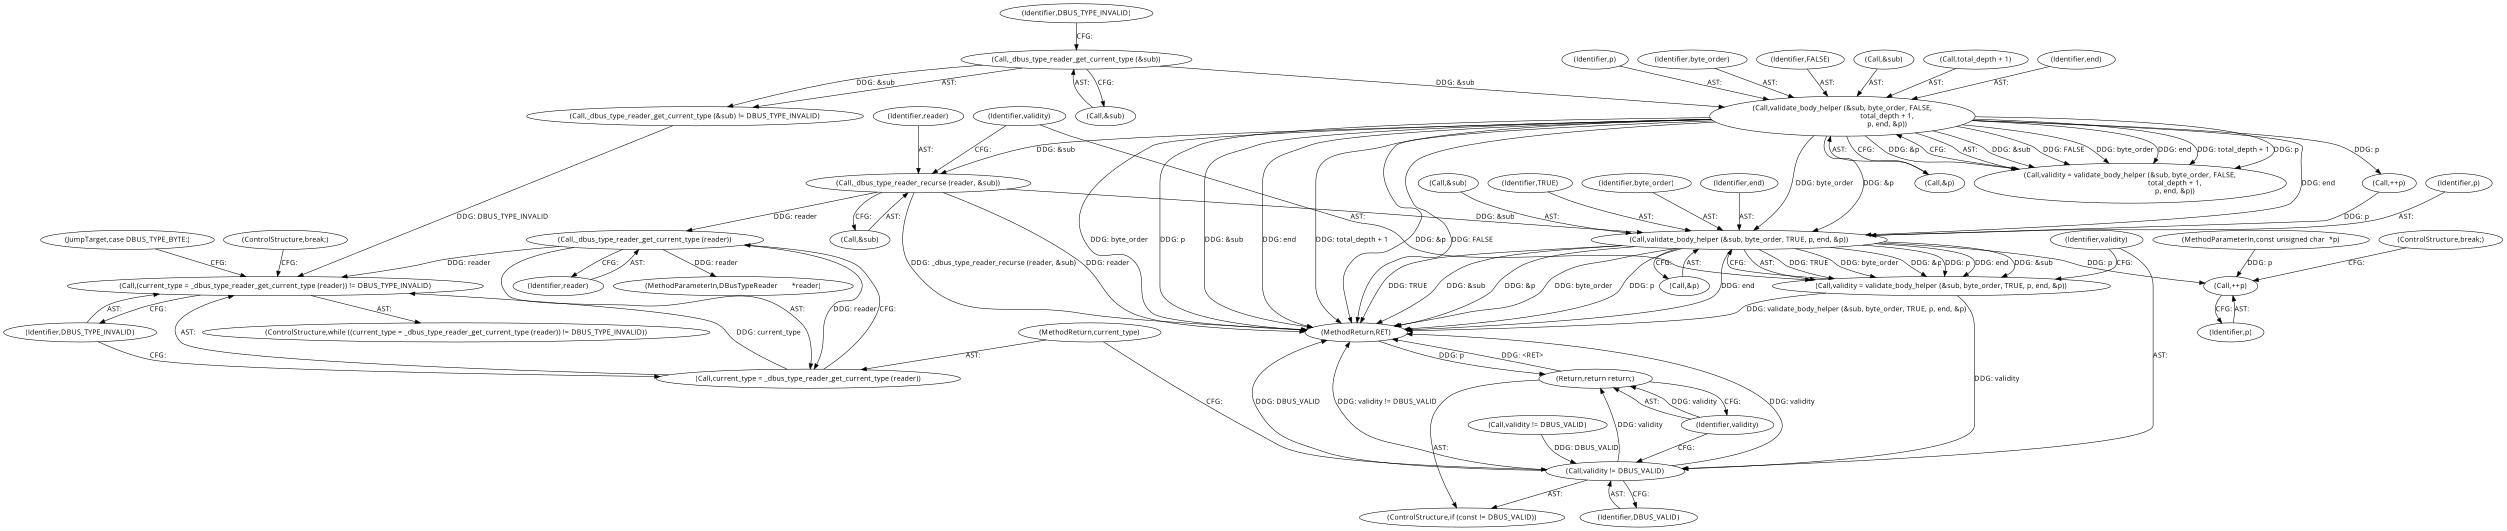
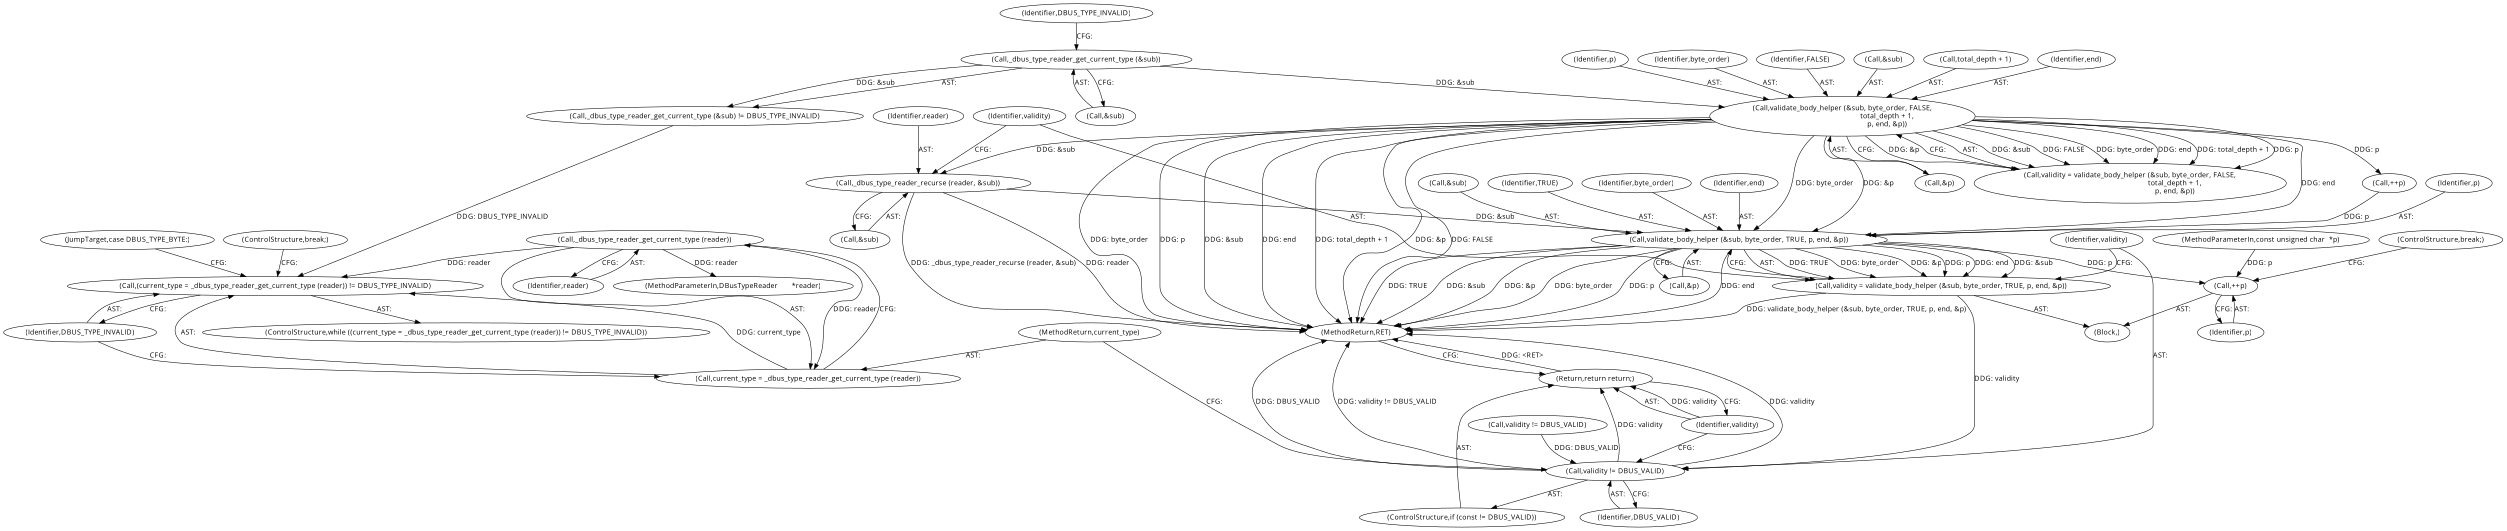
(785, 211) -> none
none -> (2107, 332)
(1452, 356) -> (1452, 356)
(1440, 405) -> (1463, 416)
